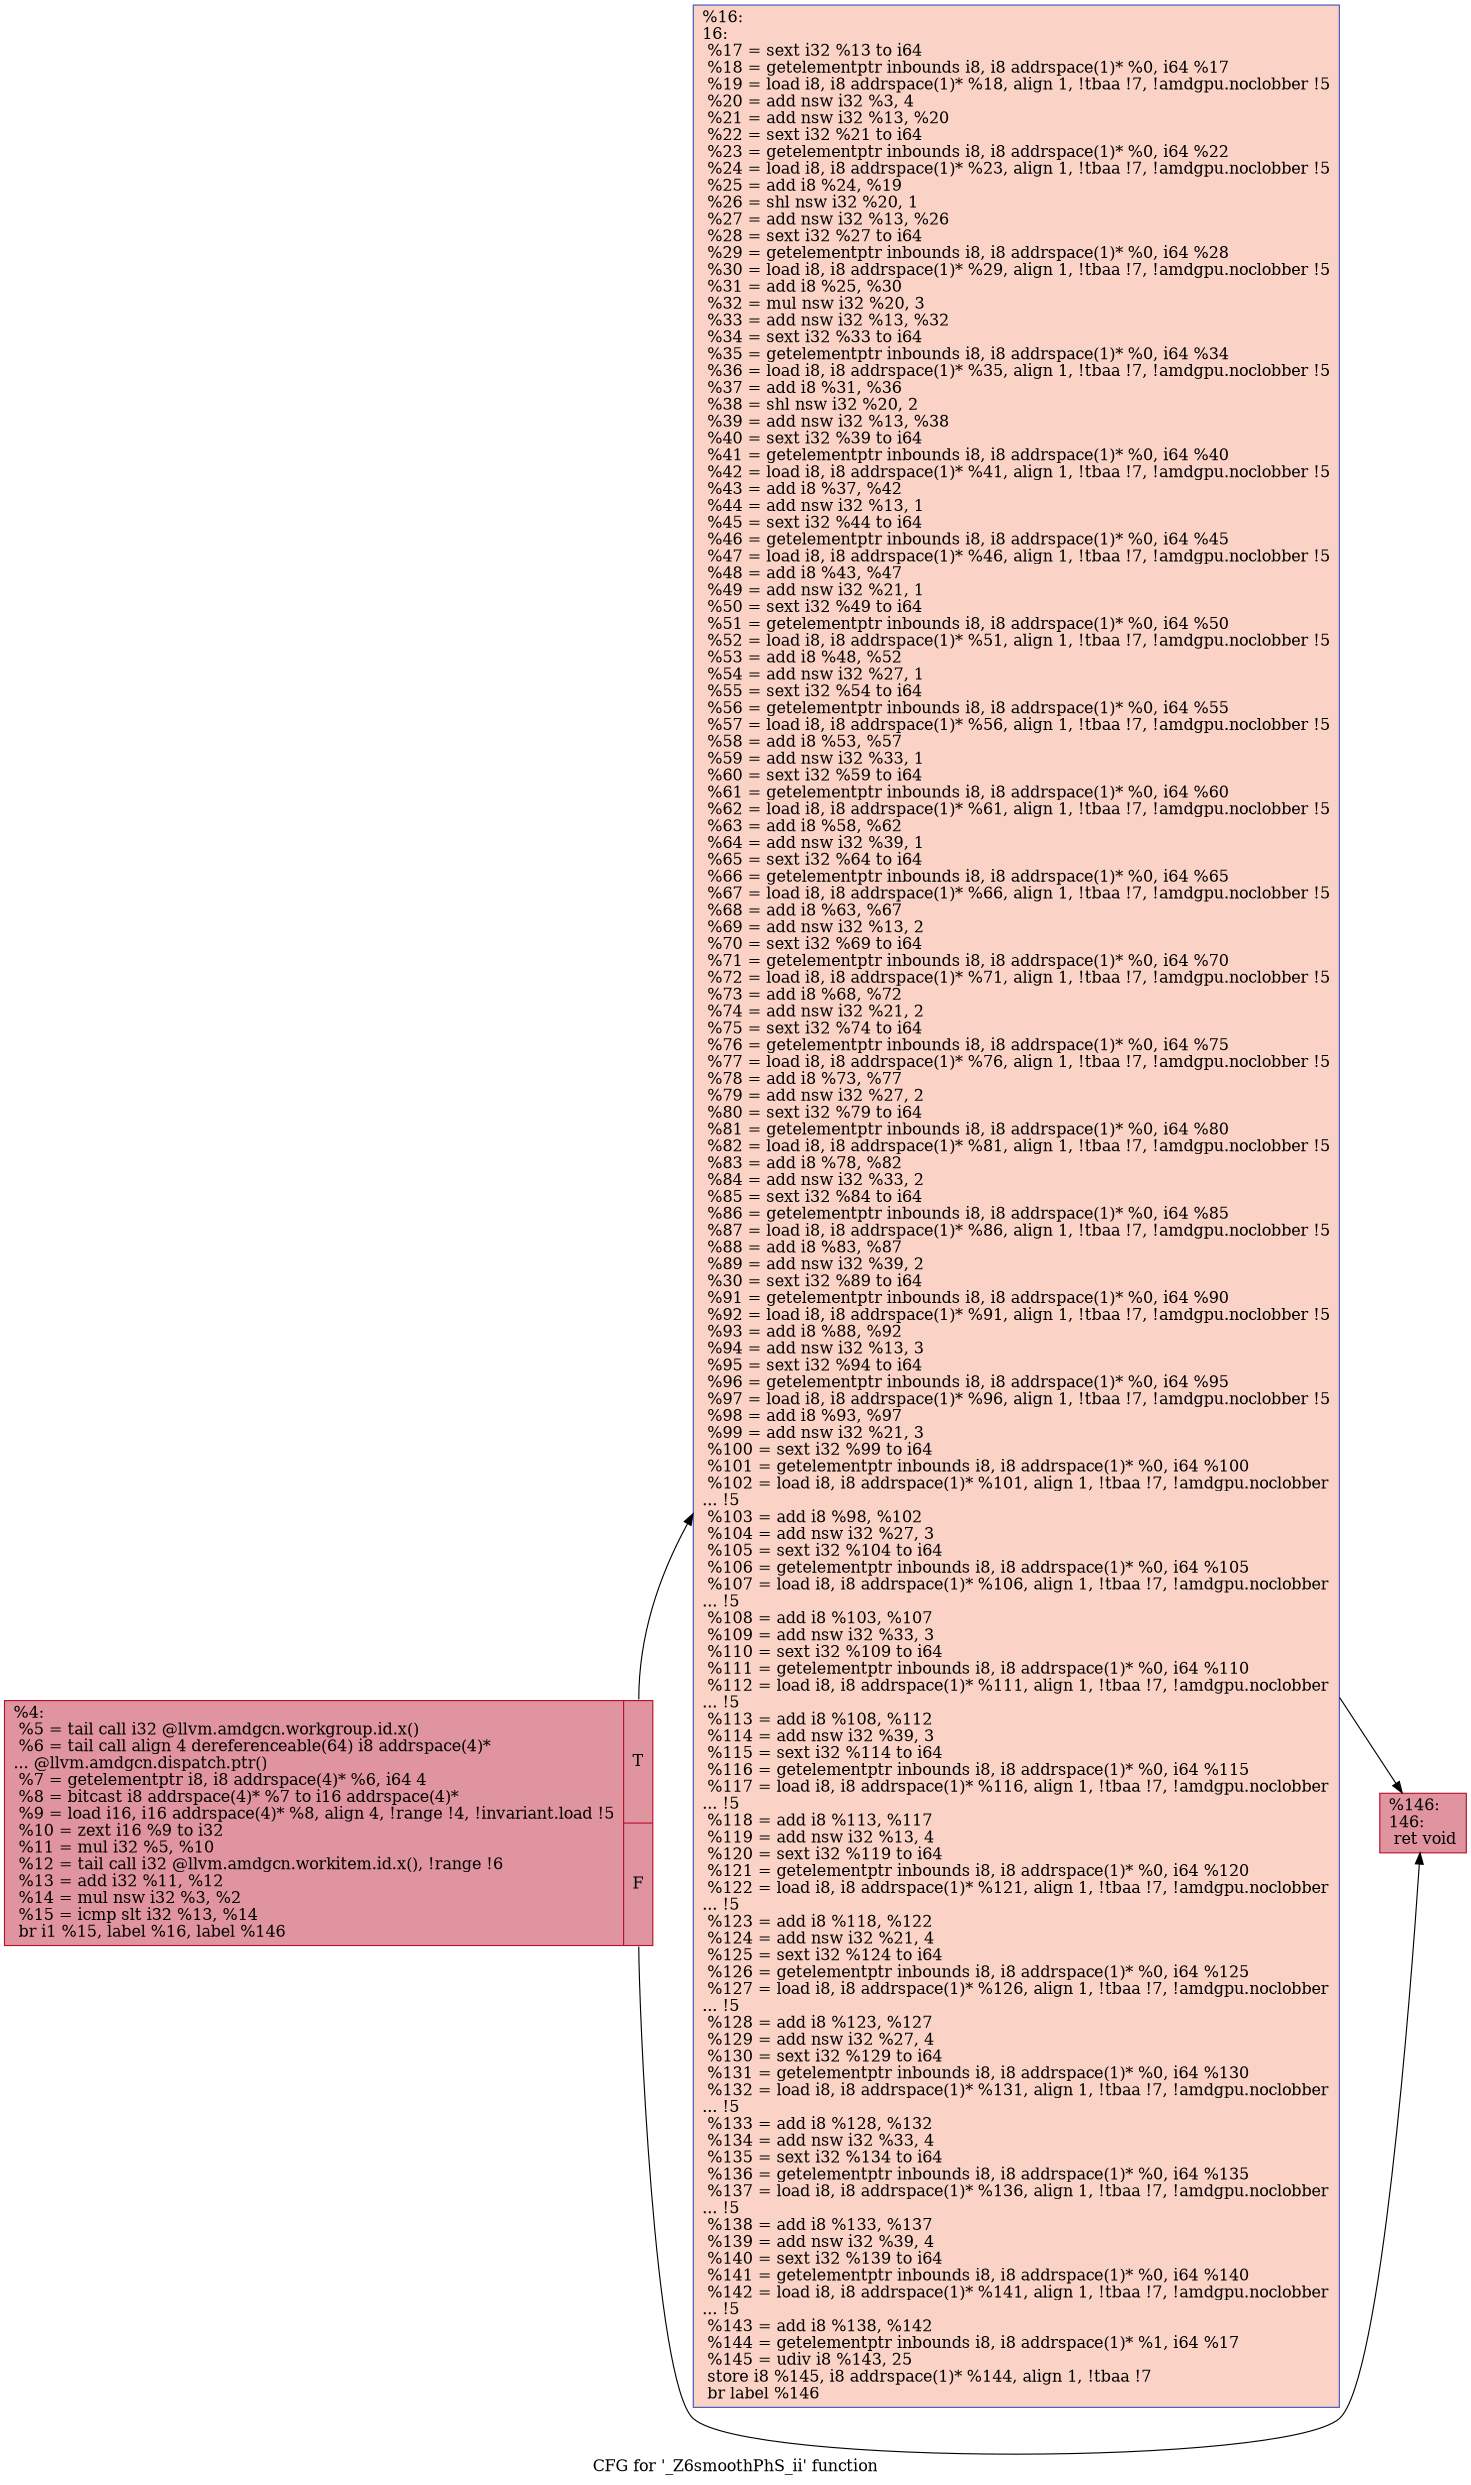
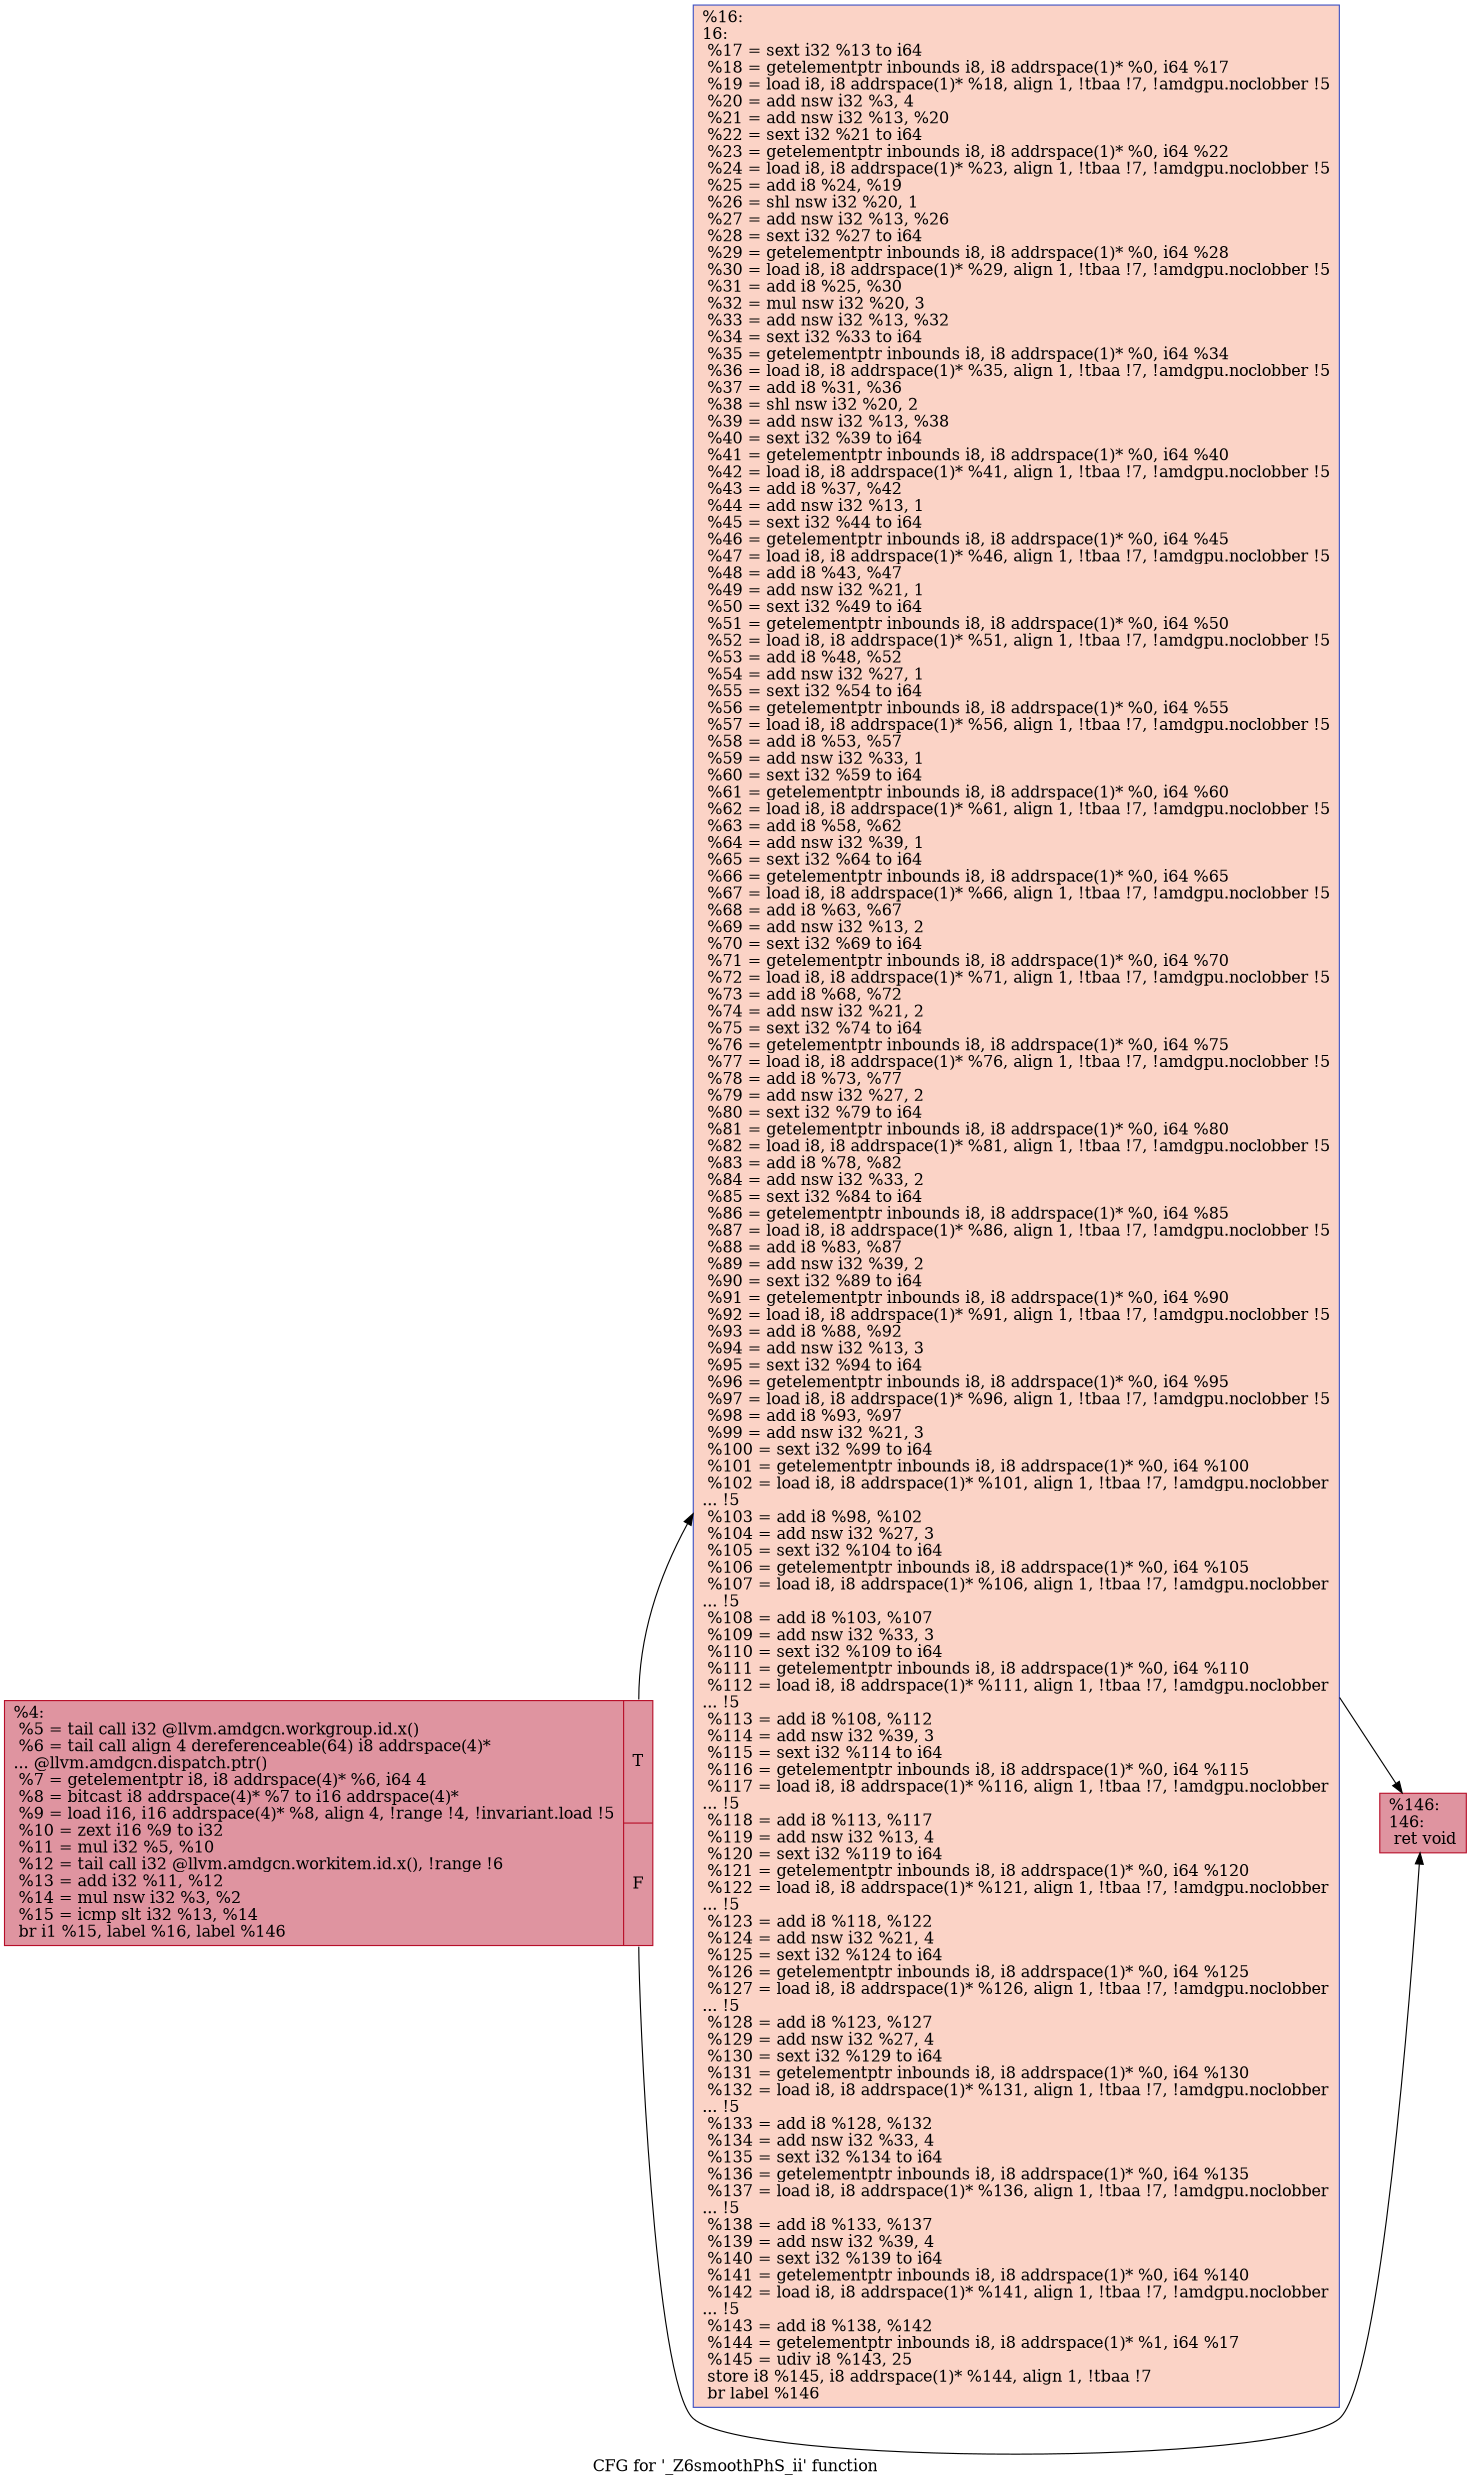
(812, 1281) -> (812, 1281)
